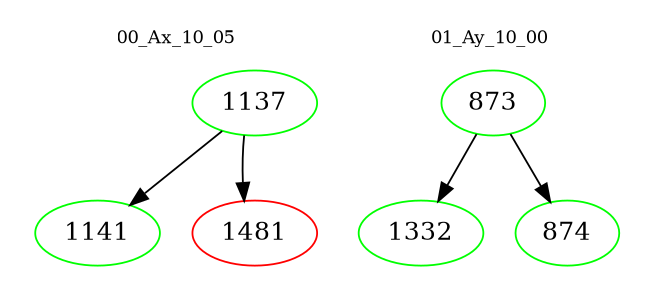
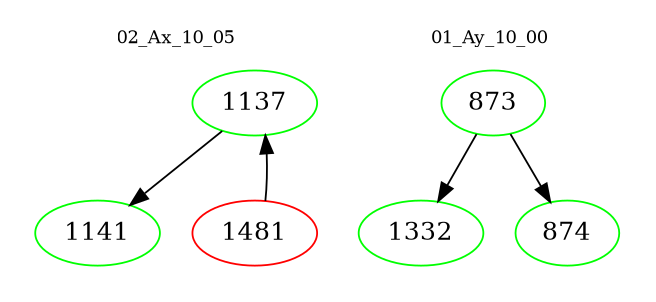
(176, 39) -> (176, 39)
(243, 159) -> (267, 177)
